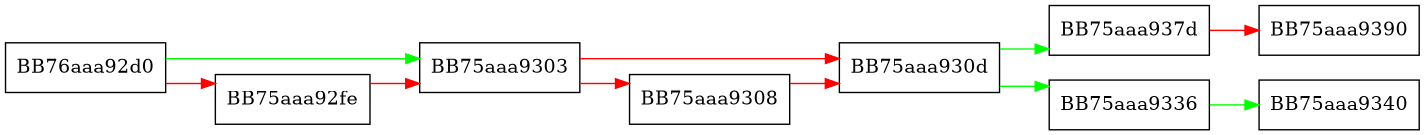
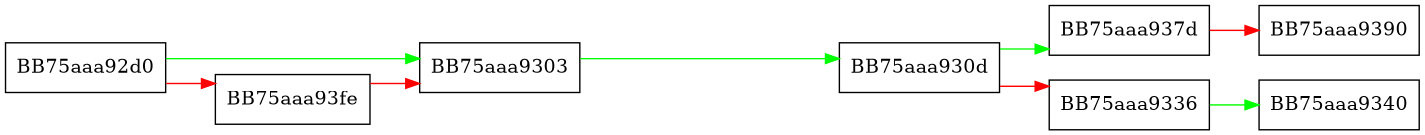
(703, 59) -> (703, 59)
(86, 68) -> (86, 68)
(1018, 86) -> (1018, 86)
(293, 99) -> (293, 99)
(710, 99) -> none
